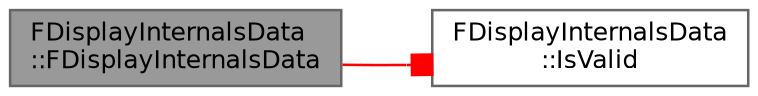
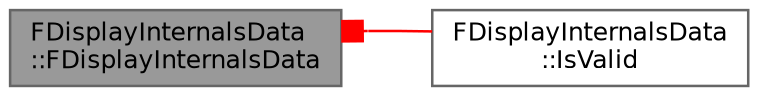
(374, 65) -> (400, 31)
